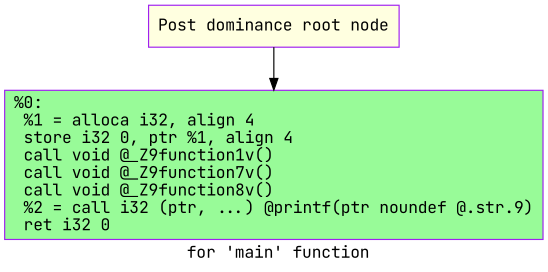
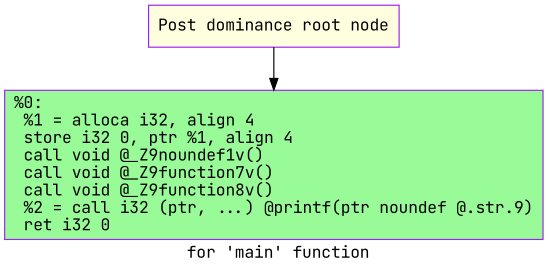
(144, 156) -> (139, 156)
